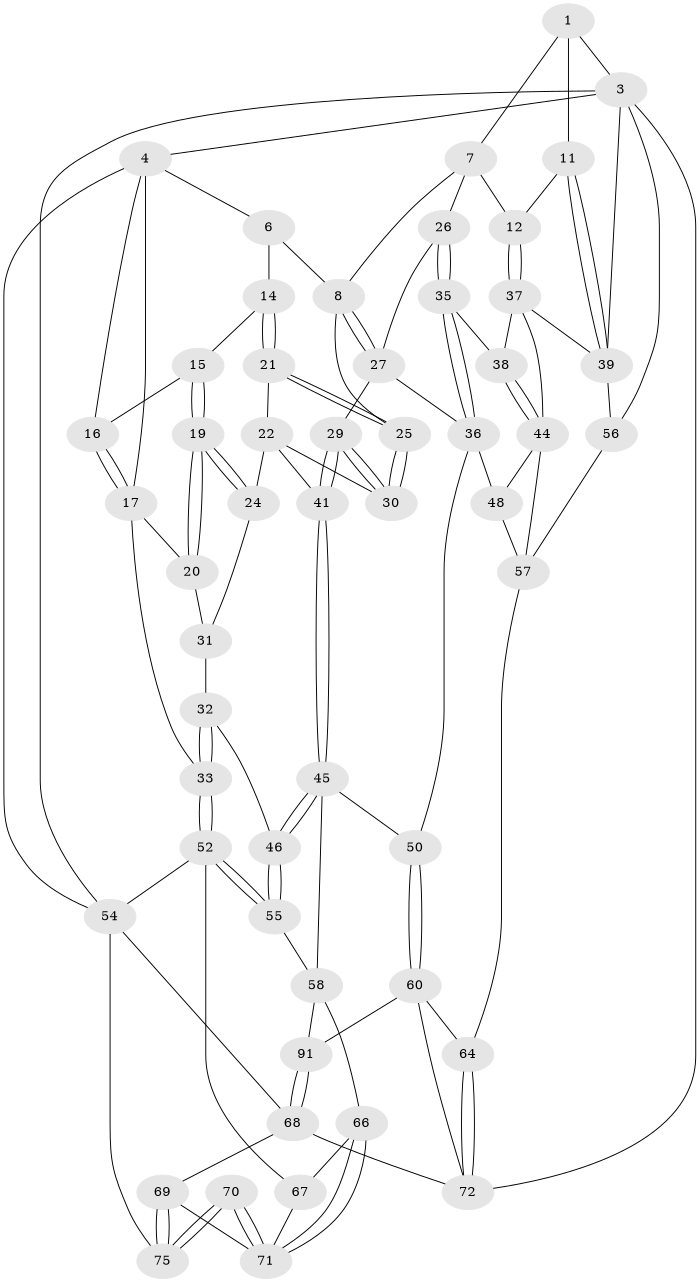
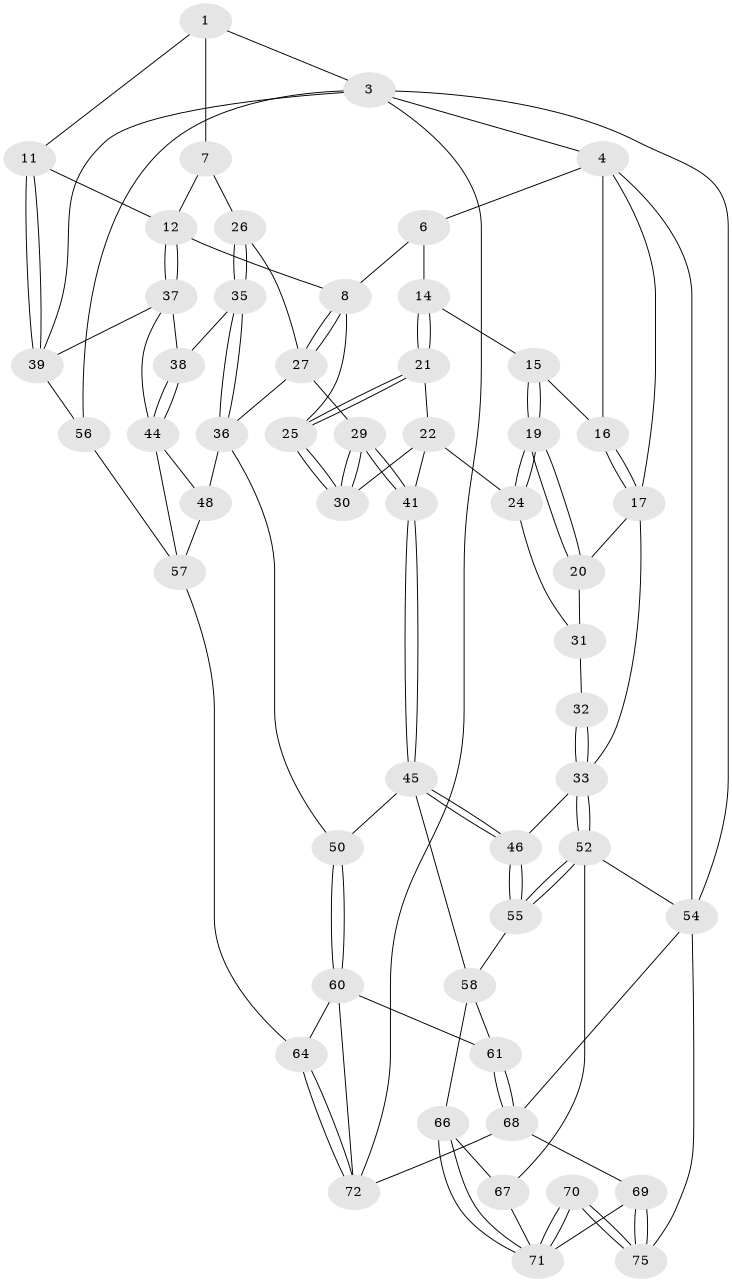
(398, 223) -> (257, 265)
(247, 776) -> (549, 813)
(306, 1055) -> (496, 1055)
